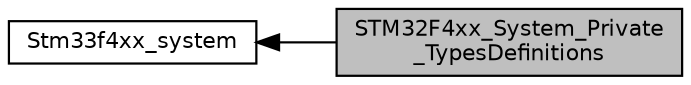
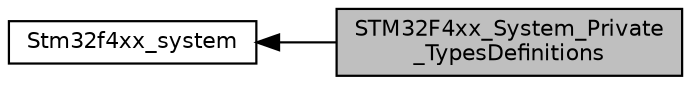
(133, 42) -> (133, 42)
